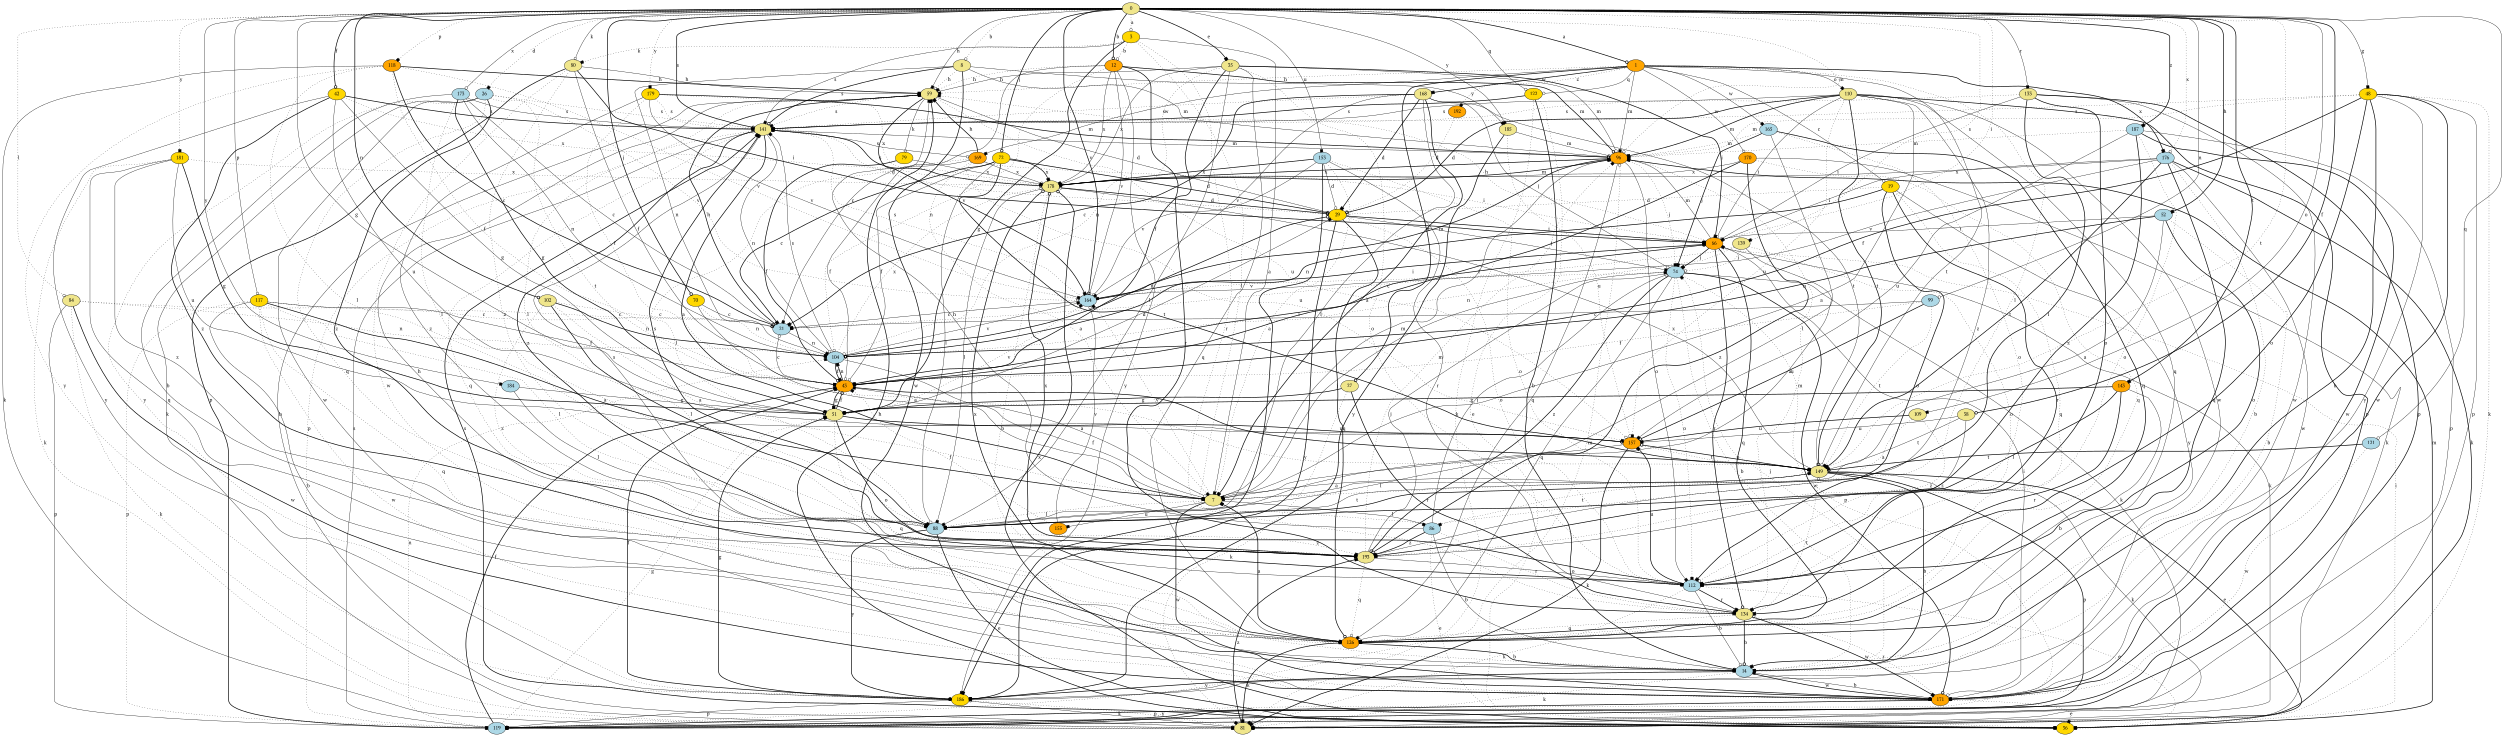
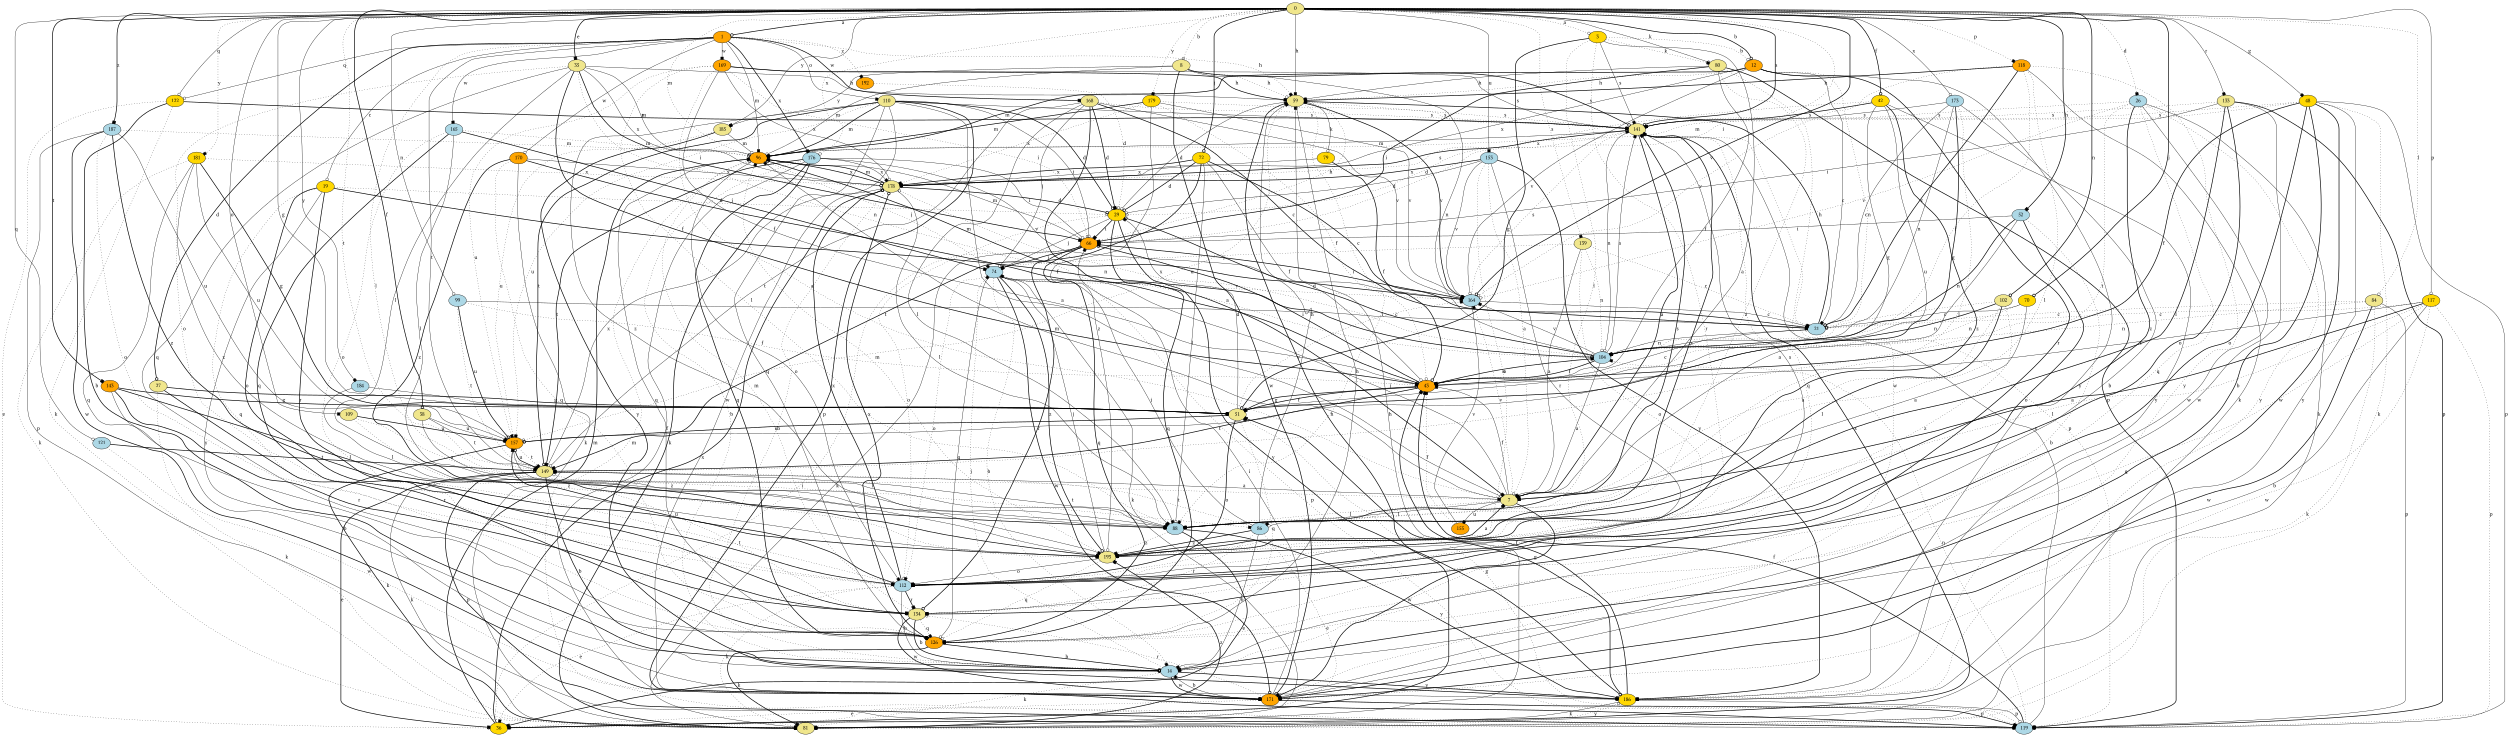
(869, 144) -> (1185, 72)
(1052, 316) -> (1036, 365)
(2303, 429) -> (667, 429)
(1258, 598) -> (1234, 541)
